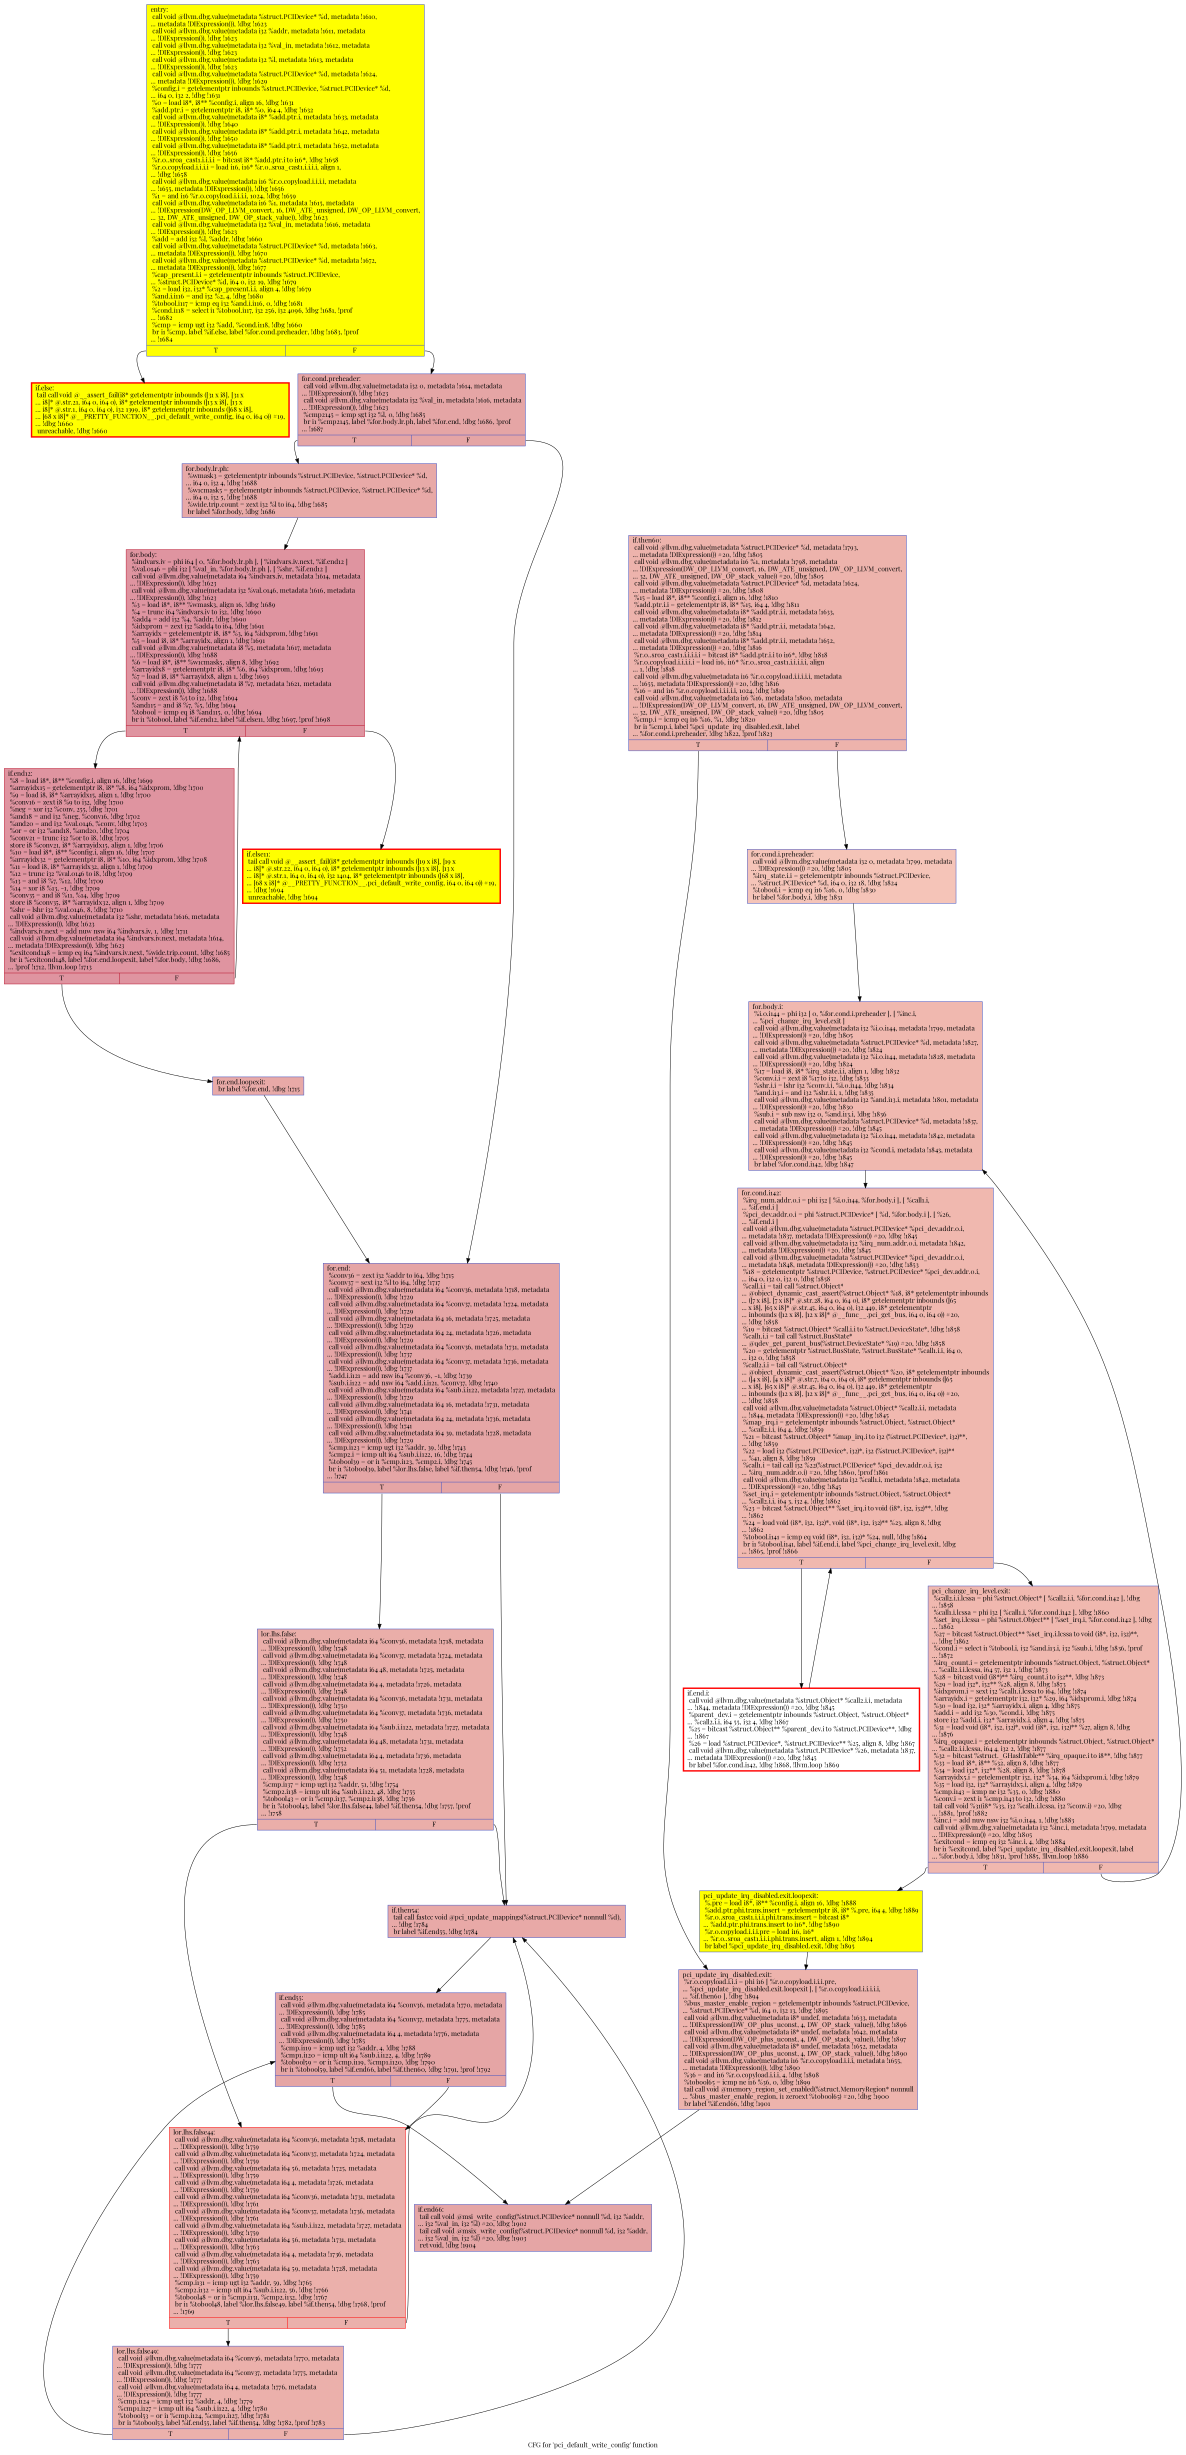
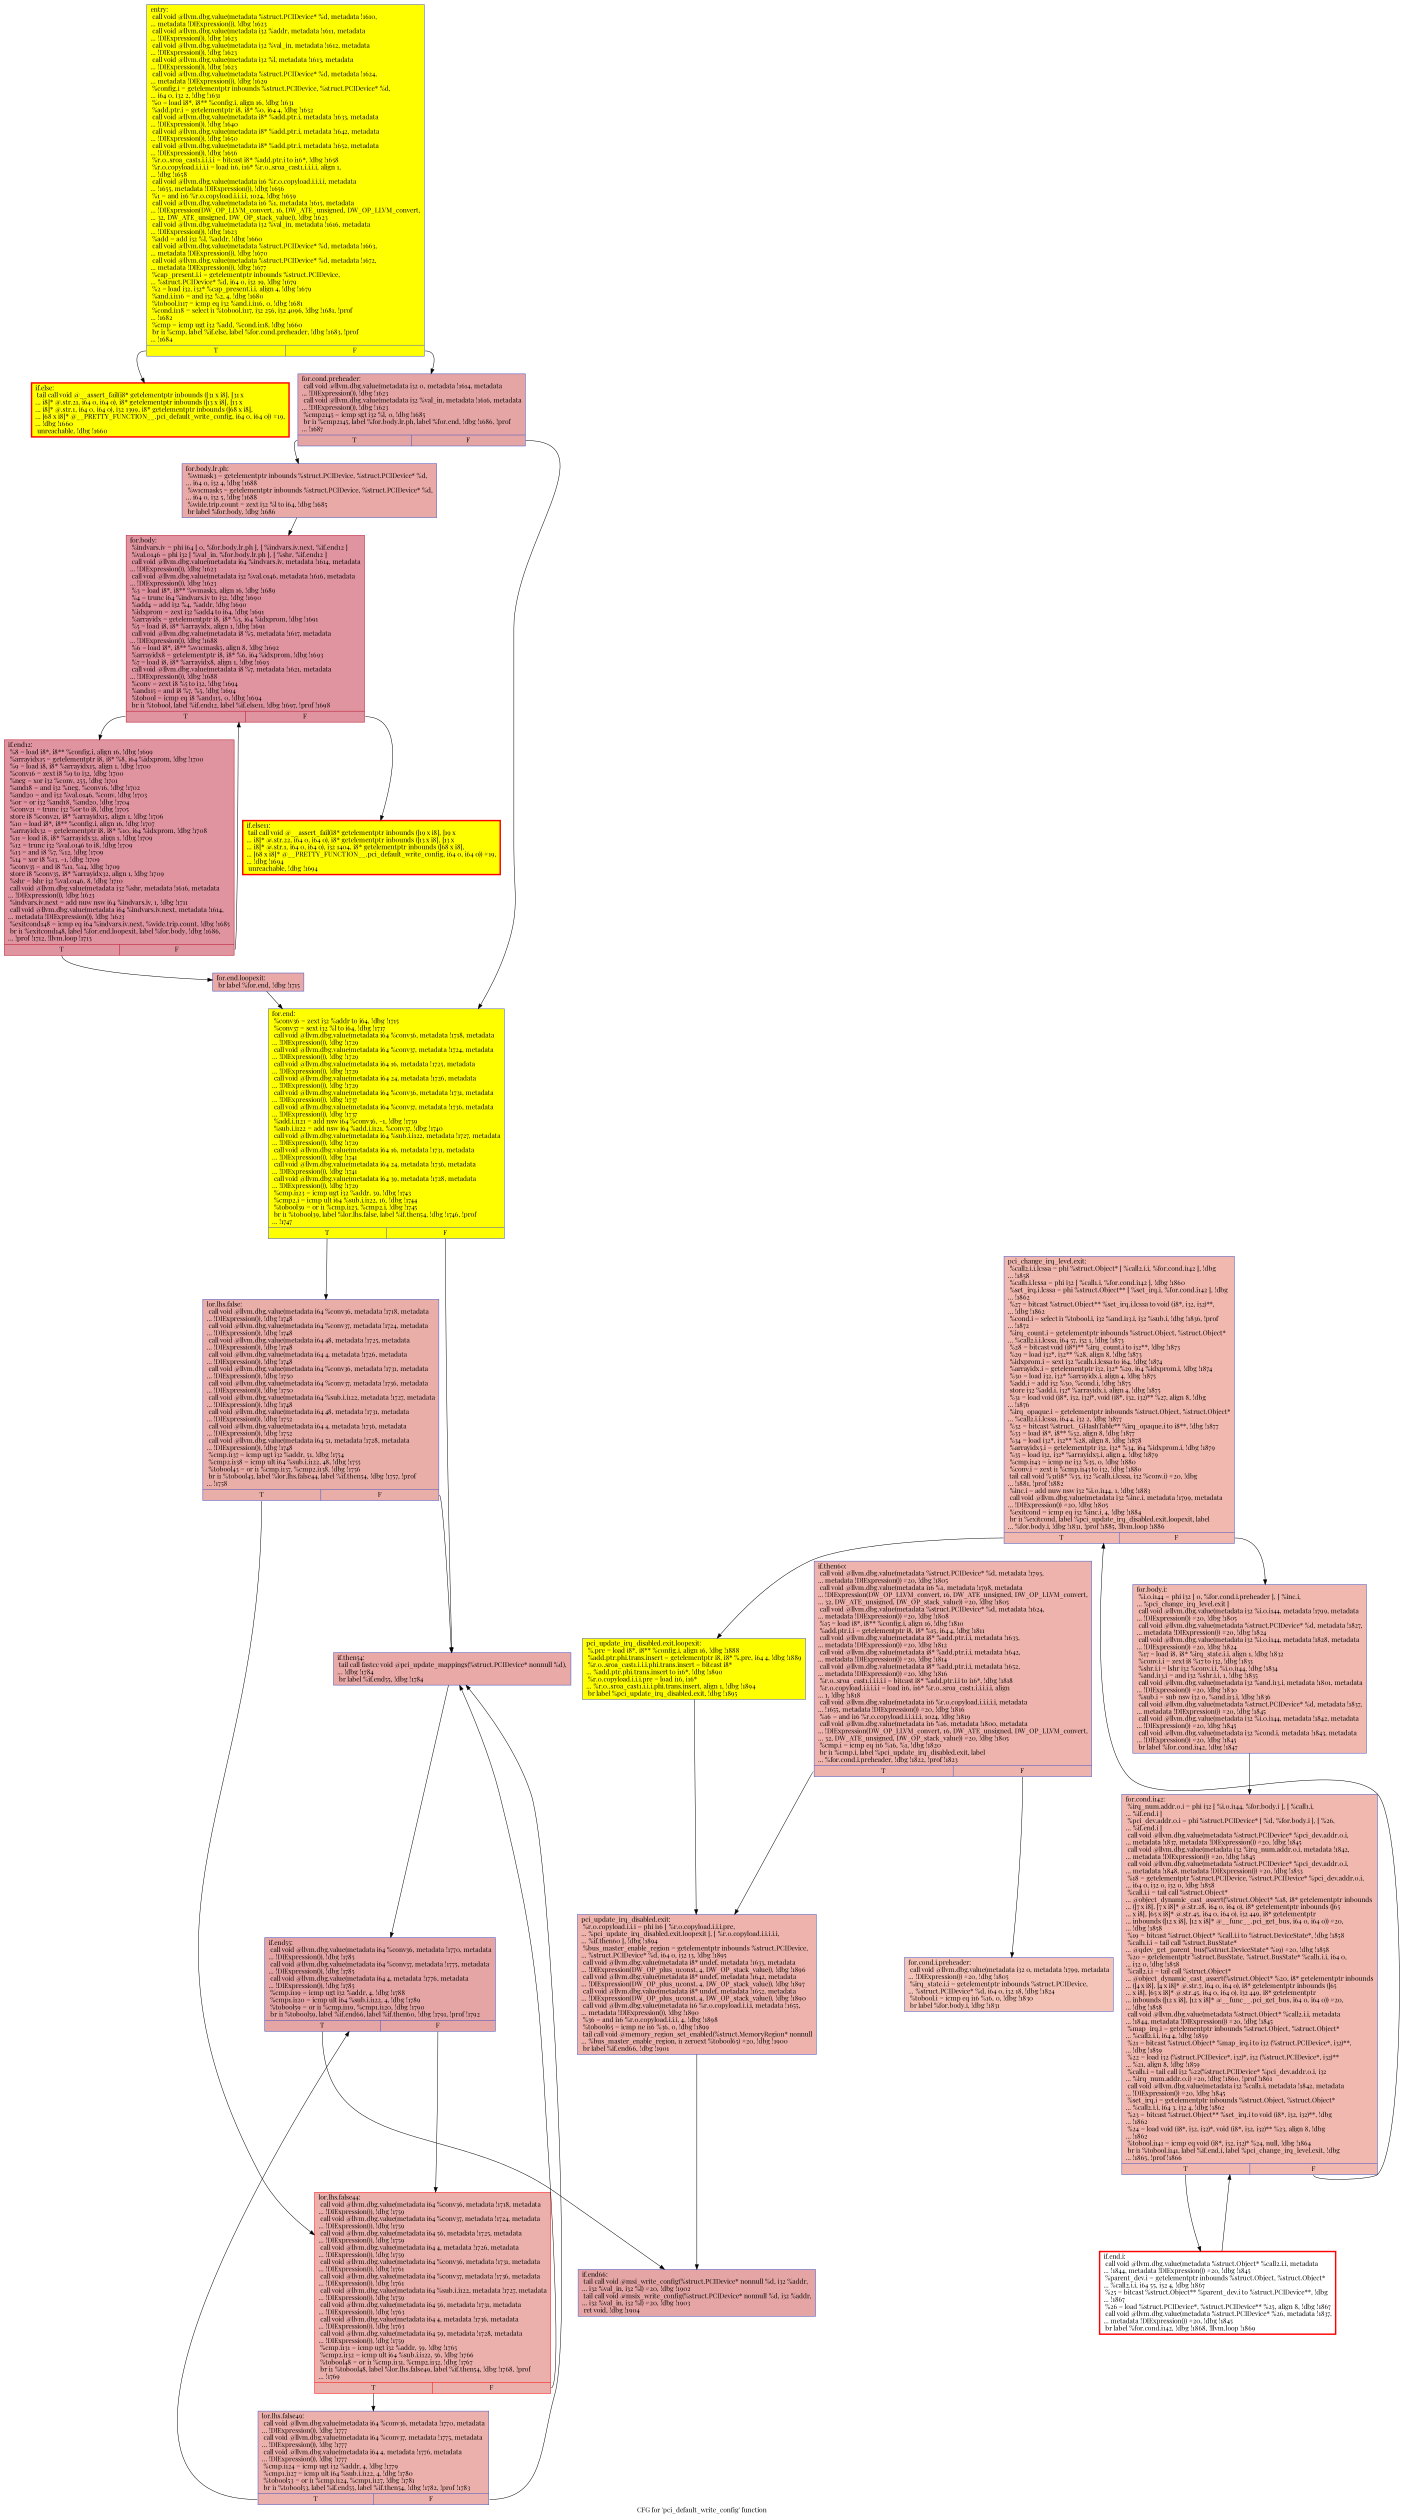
(857, 950) -> none
(441, 1378) -> (386, 1124)
(779, 1458) -> (1163, 2065)
